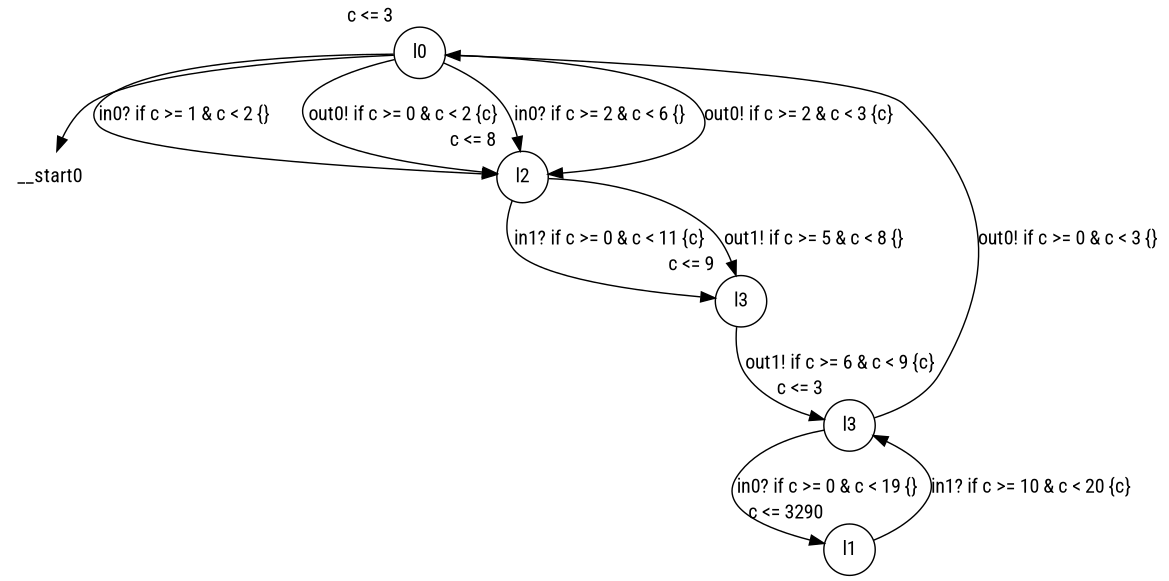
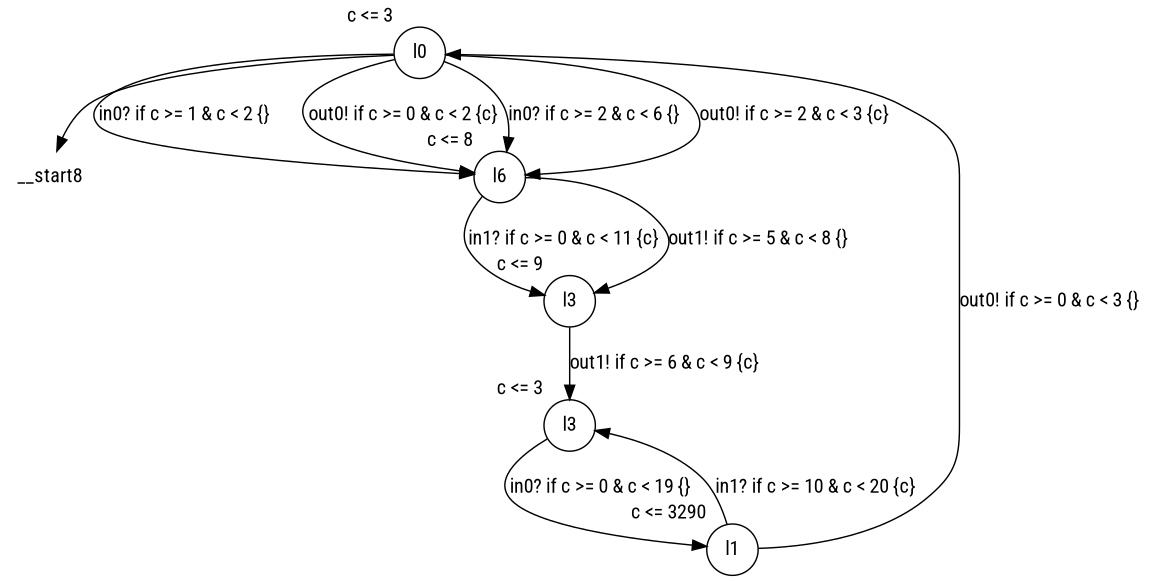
(872, 92) -> (958, 160)
(50, 177) -> (50, 177)
(523, 177) -> (500, 177)
